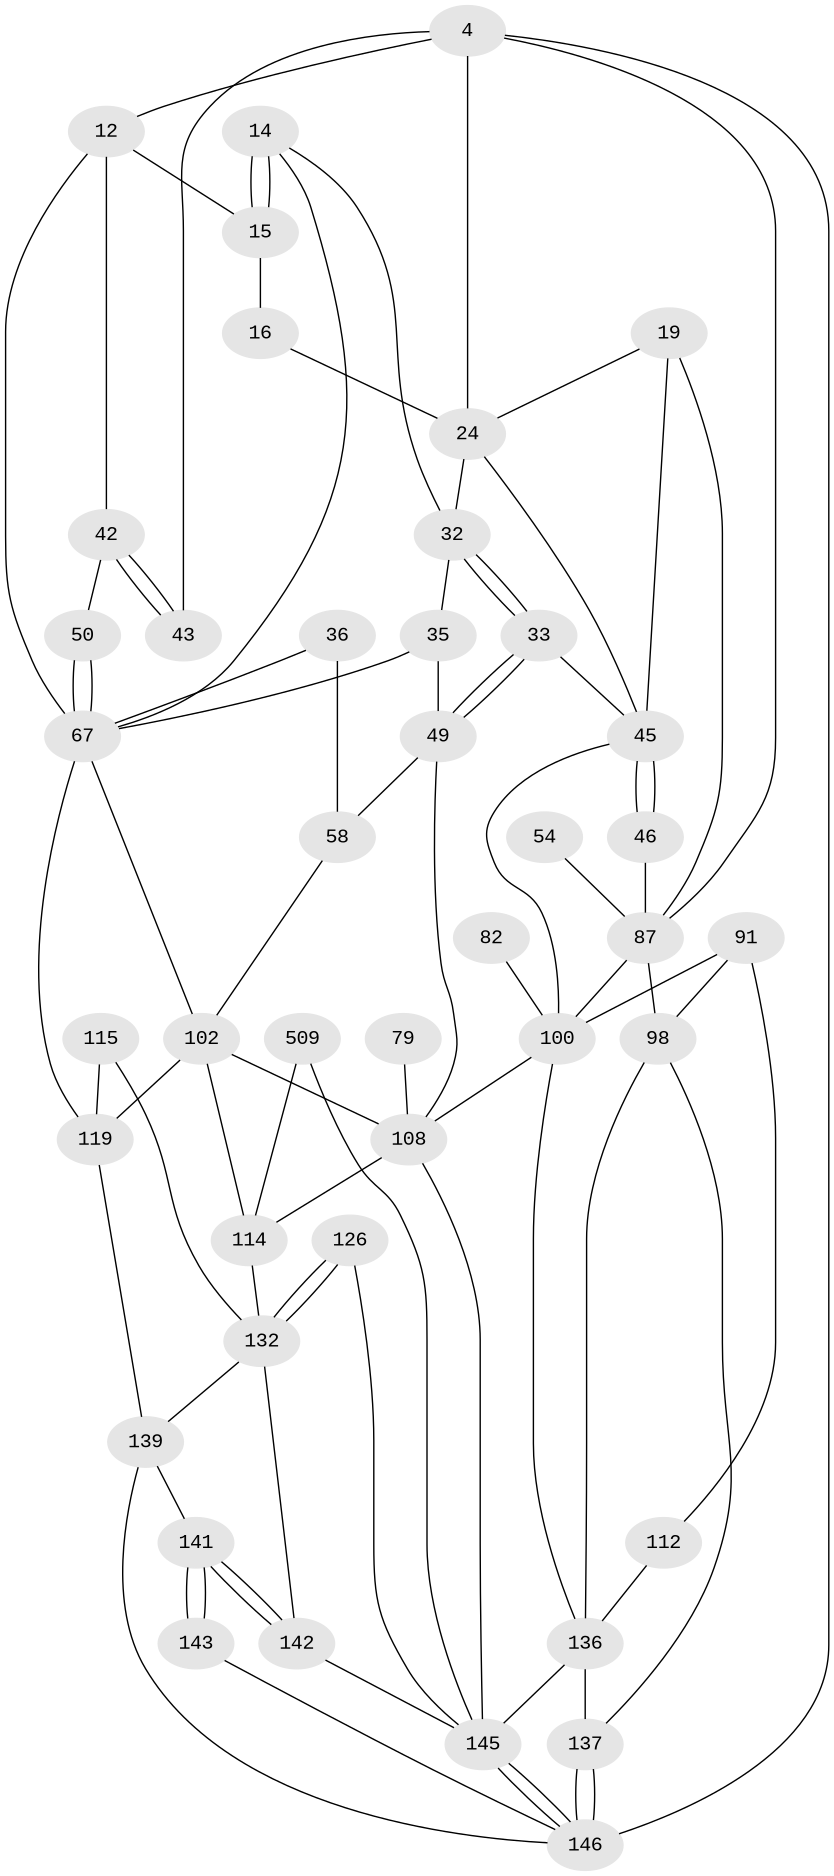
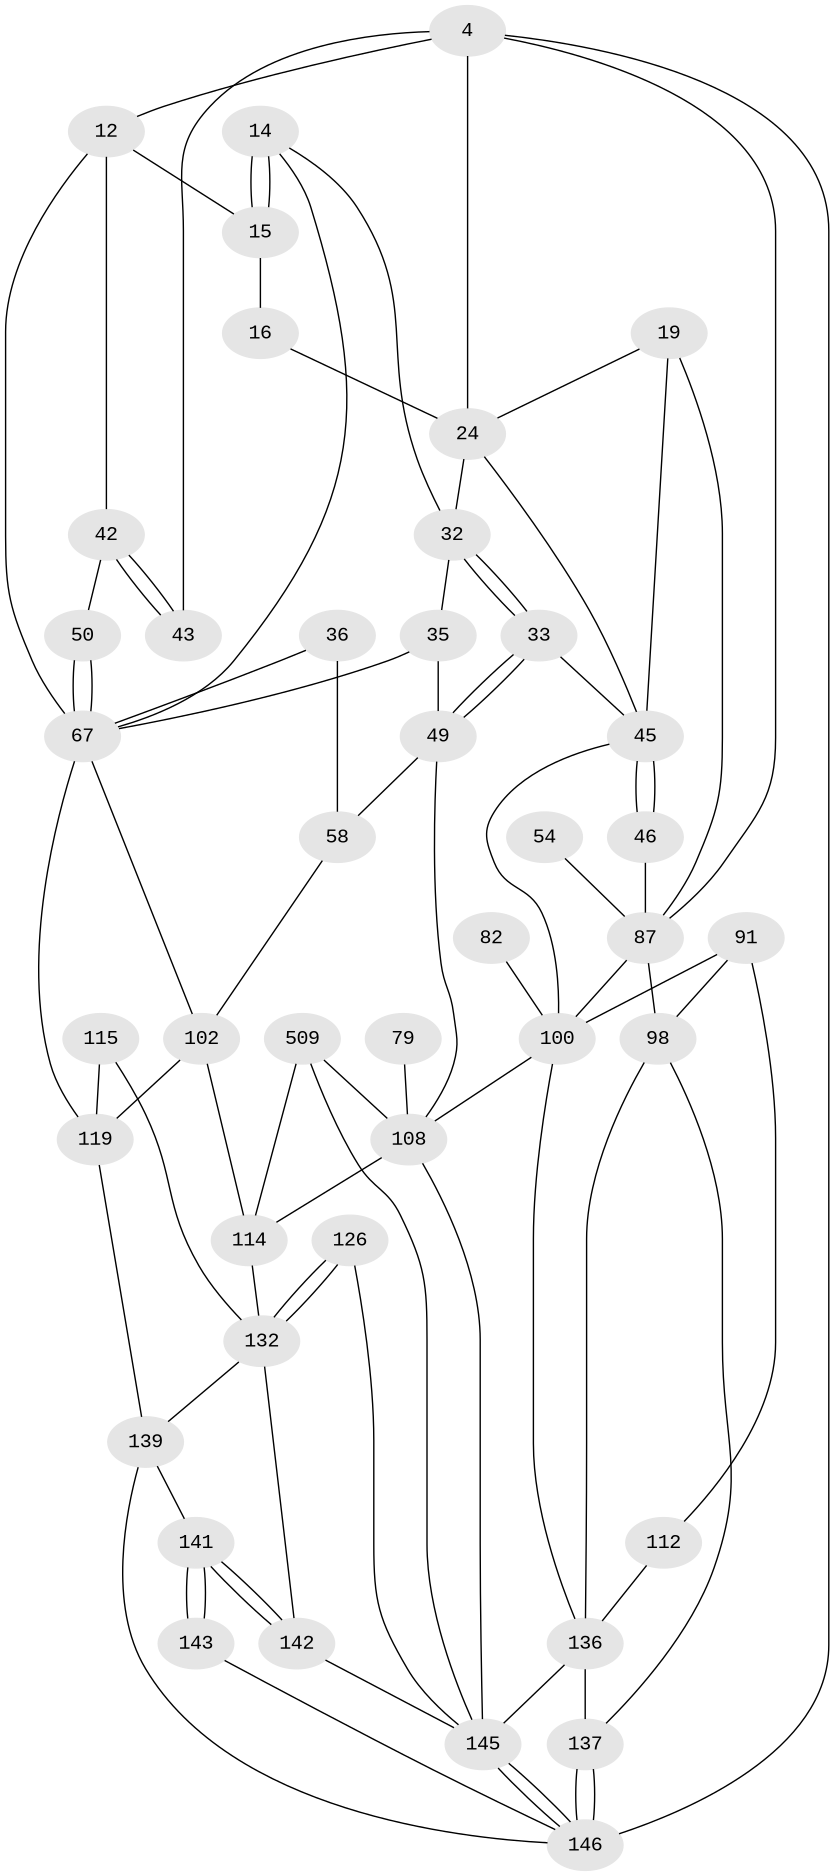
(305, 1089) -> (356, 1089)
